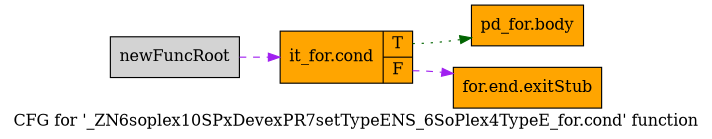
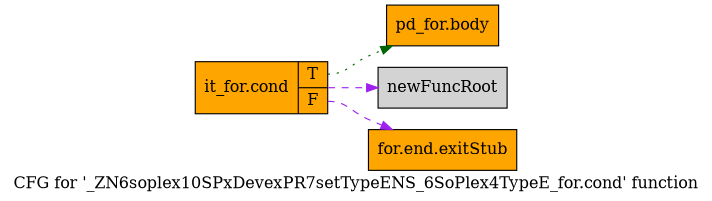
(254, 57) -> (347, 88)
